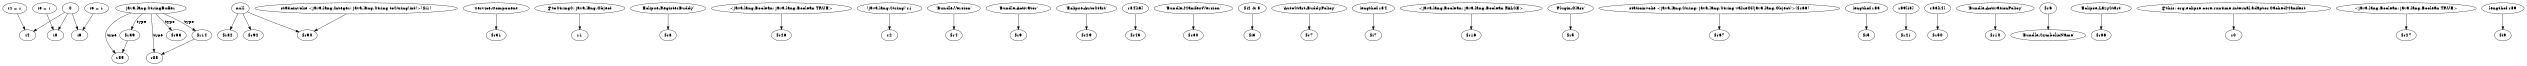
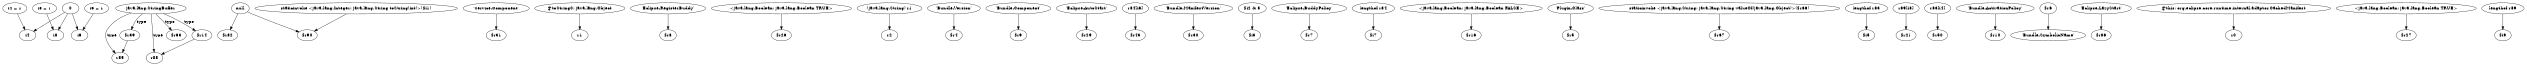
(1018, 8) -> (1018, 8)
(1309, 8) -> (1309, 8)
(253, 35) -> none
